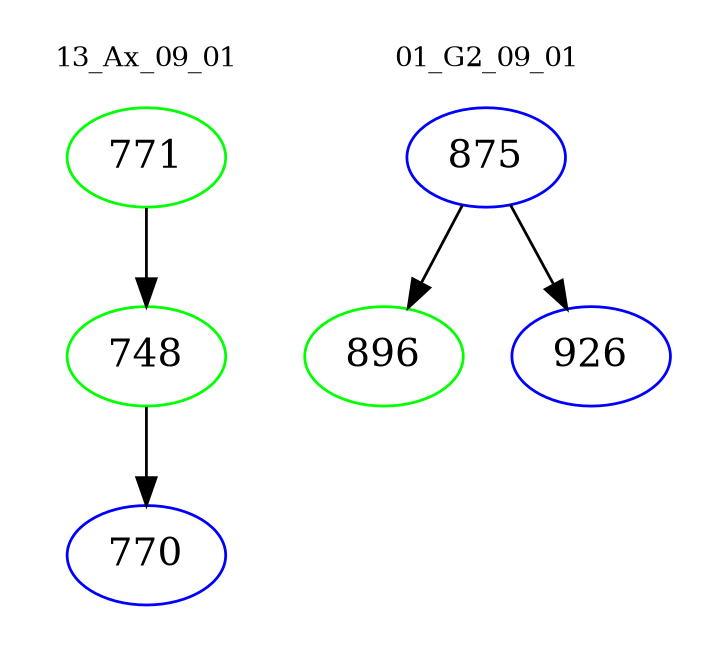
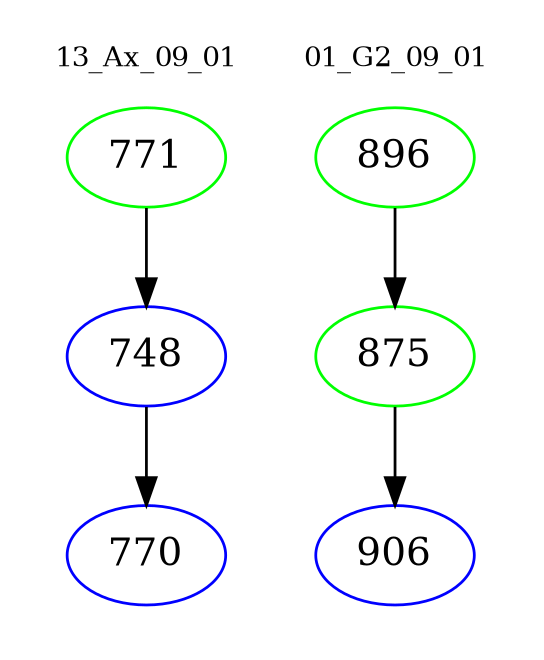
(486, 157) -> (395, 356)
(442, 244) -> (395, 243)
(146, 356) -> (146, 356)
(591, 356) -> (395, 555)
